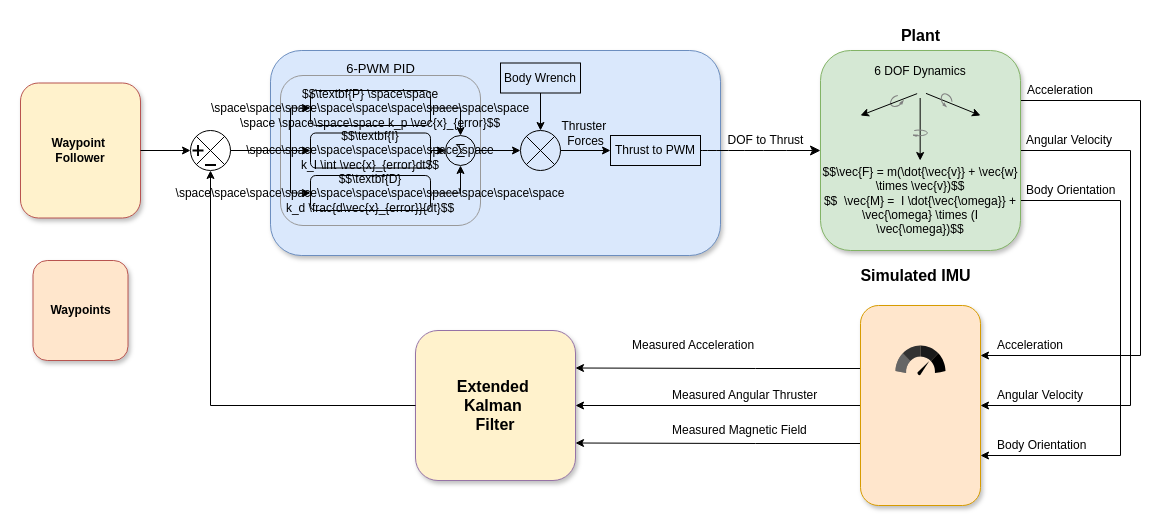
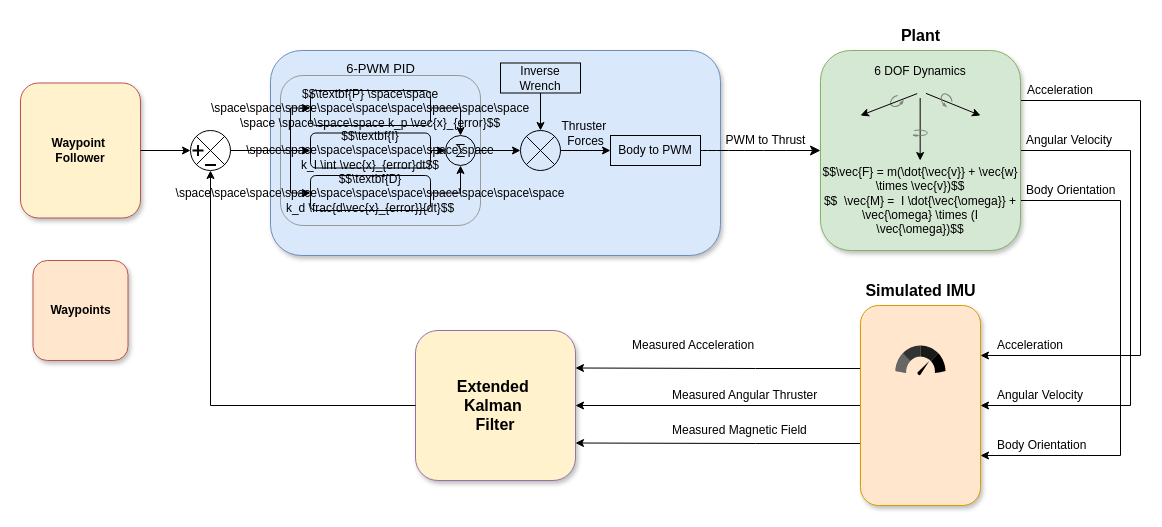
(541, 79) -> (541, 79)
(766, 141) -> (766, 141)
(656, 151) -> (656, 151)
(916, 276) -> (921, 291)
